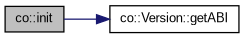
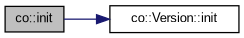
(174, 19) -> (174, 19)
